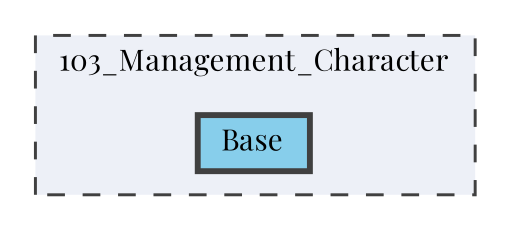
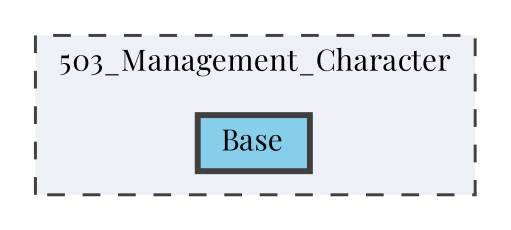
(255, 63) -> (255, 63)
